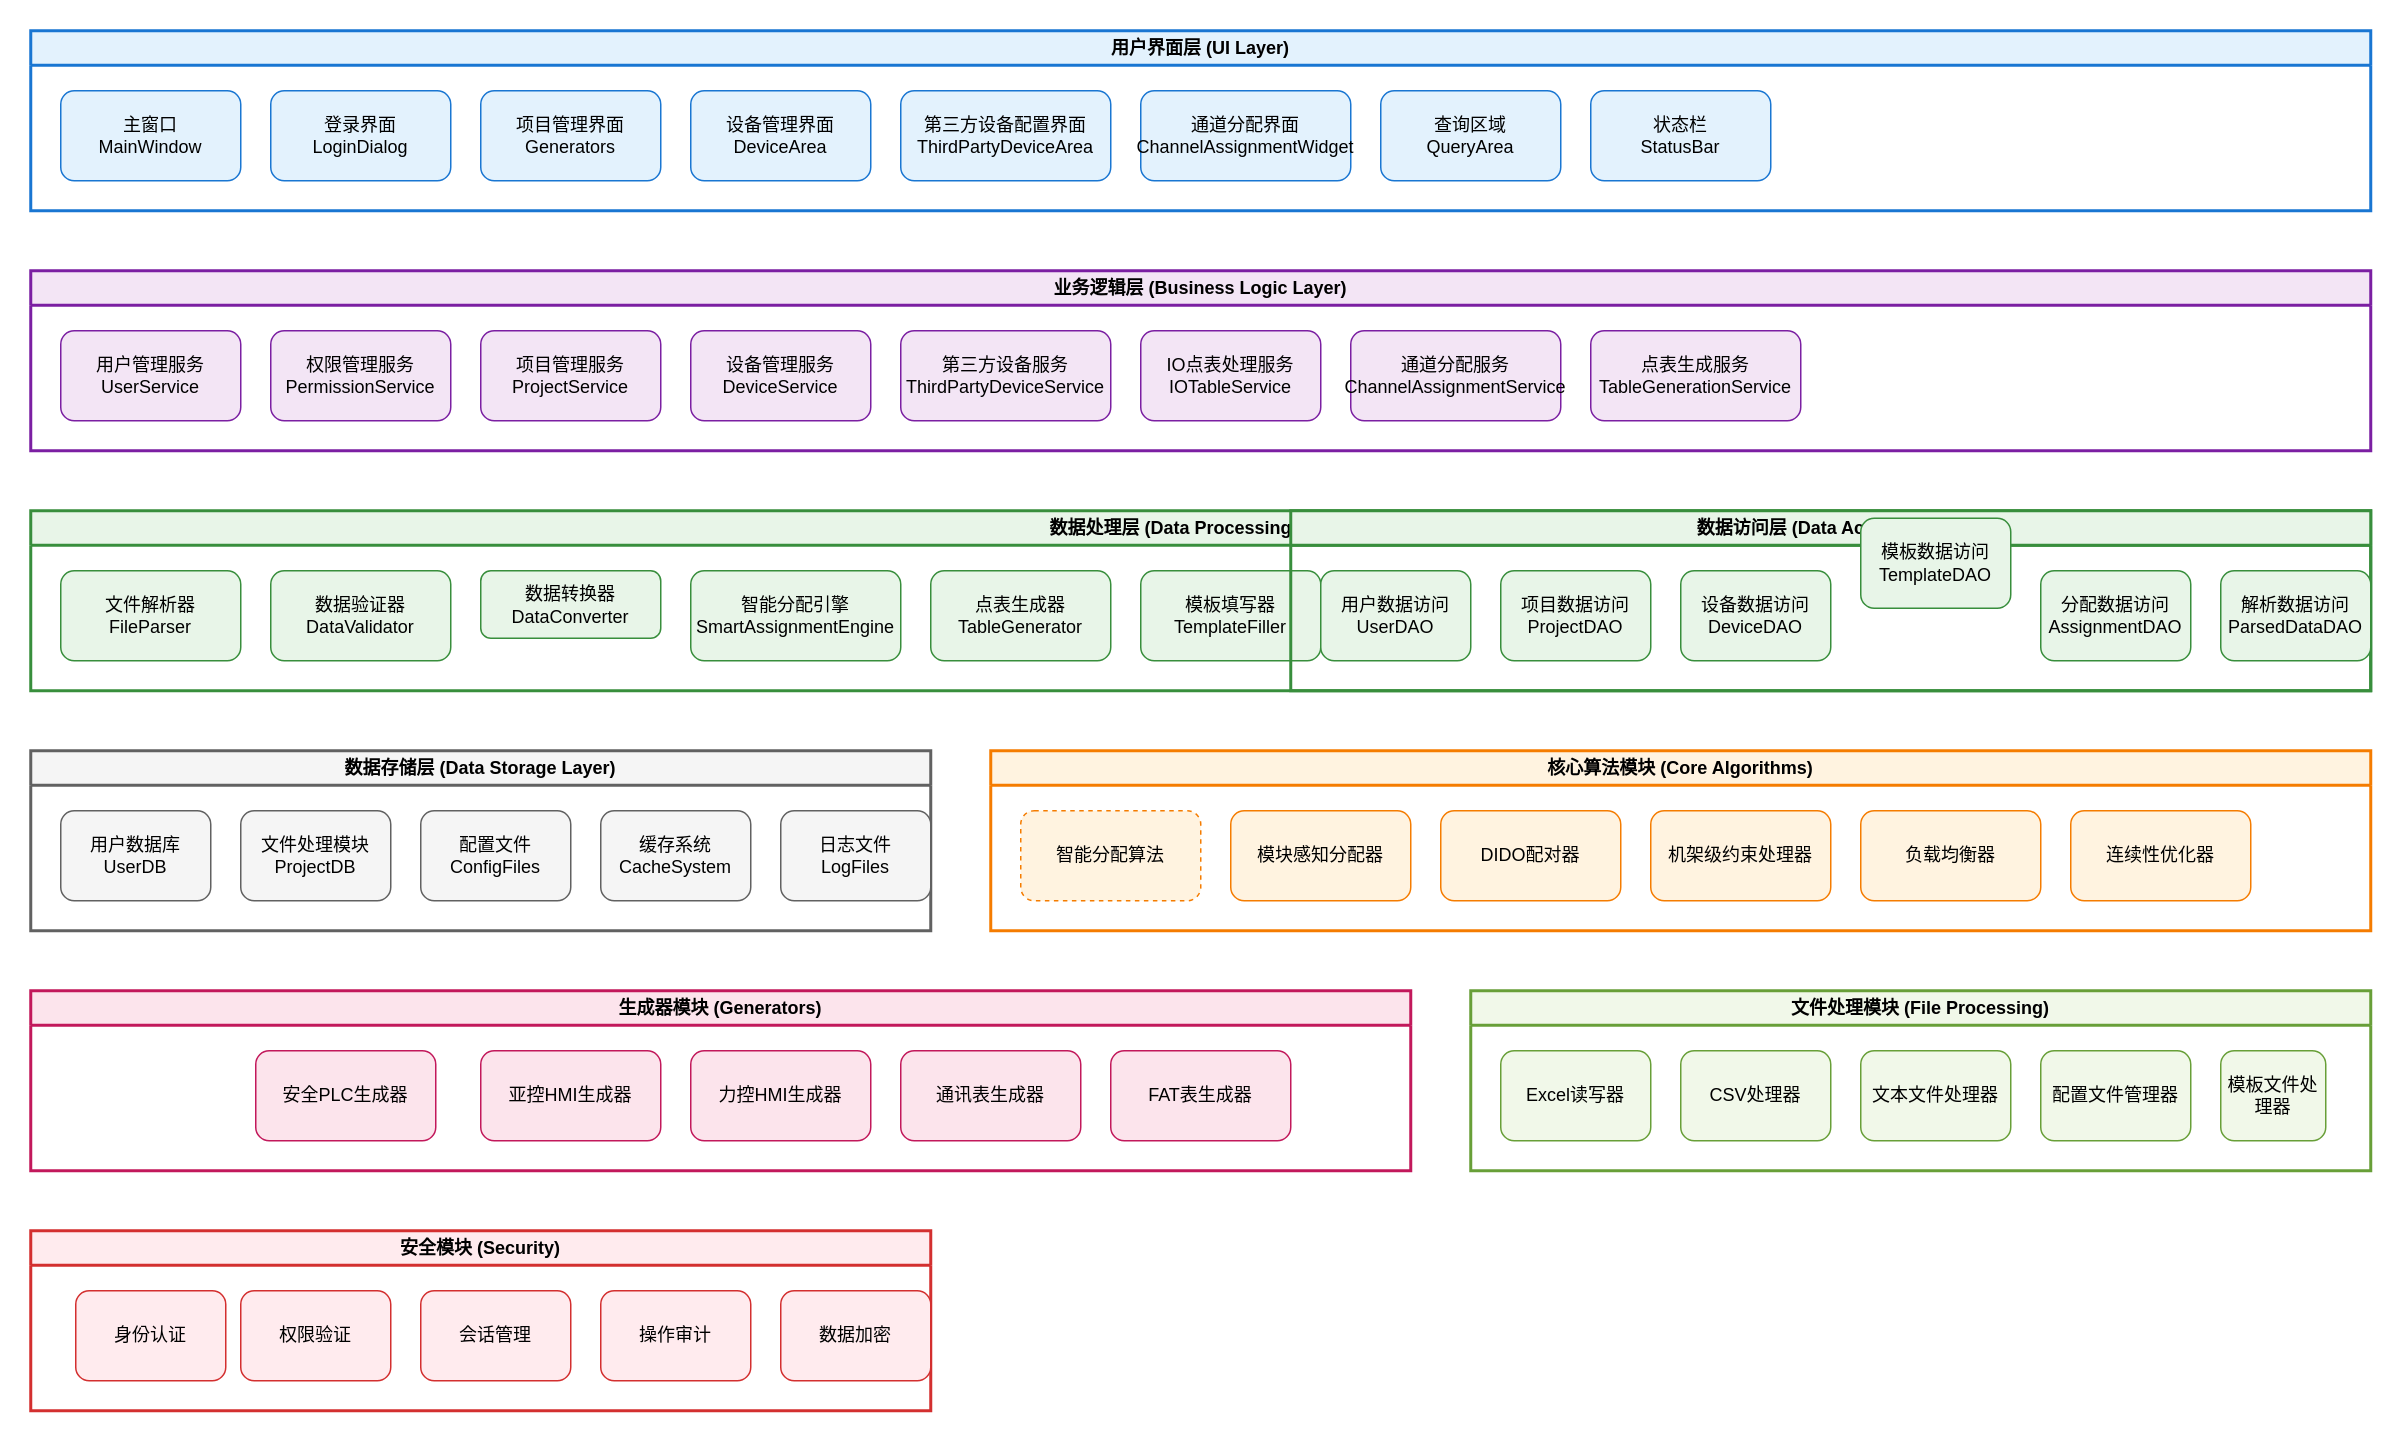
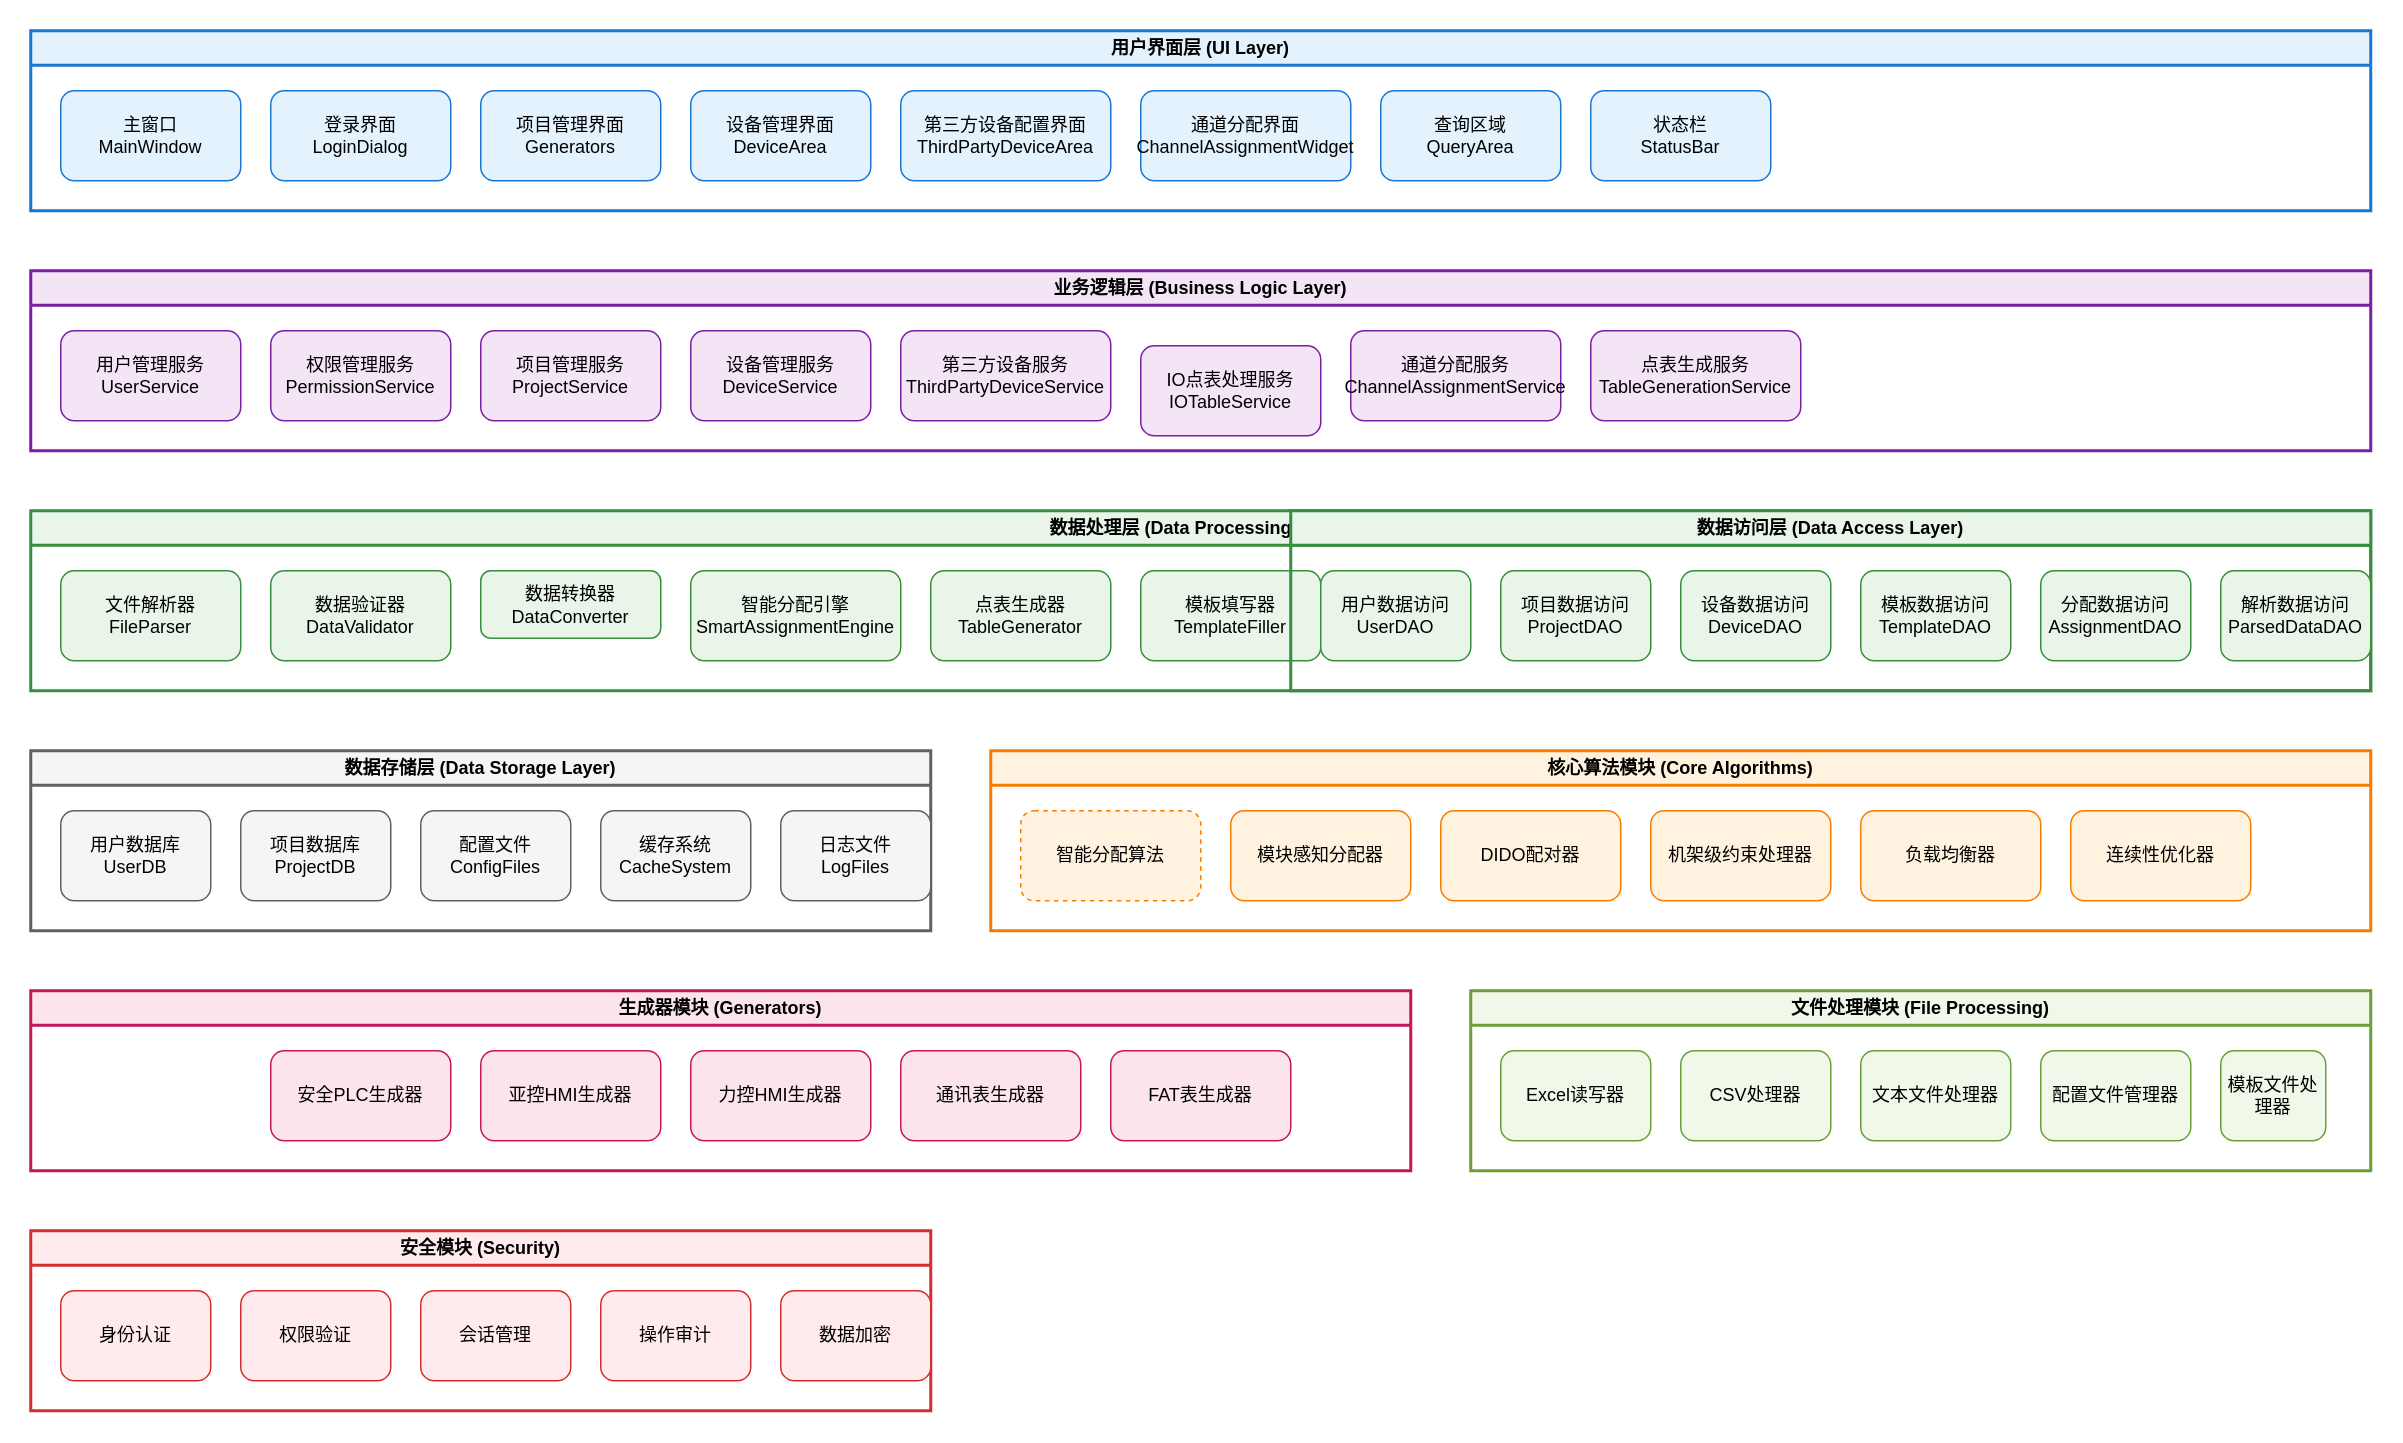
(1231, 376) -> (1231, 391)
(1936, 563) -> (1936, 616)
(316, 856) -> (316, 856)
(346, 1096) -> (361, 1096)
(151, 1336) -> (136, 1336)
